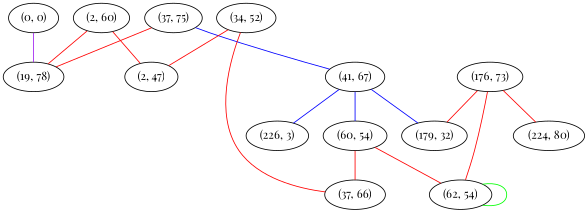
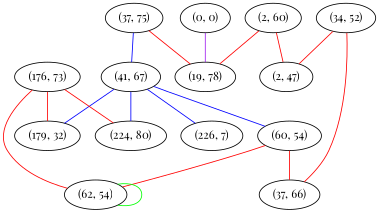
none -> (131, 106)
(277, 136) -> (212, 136)
